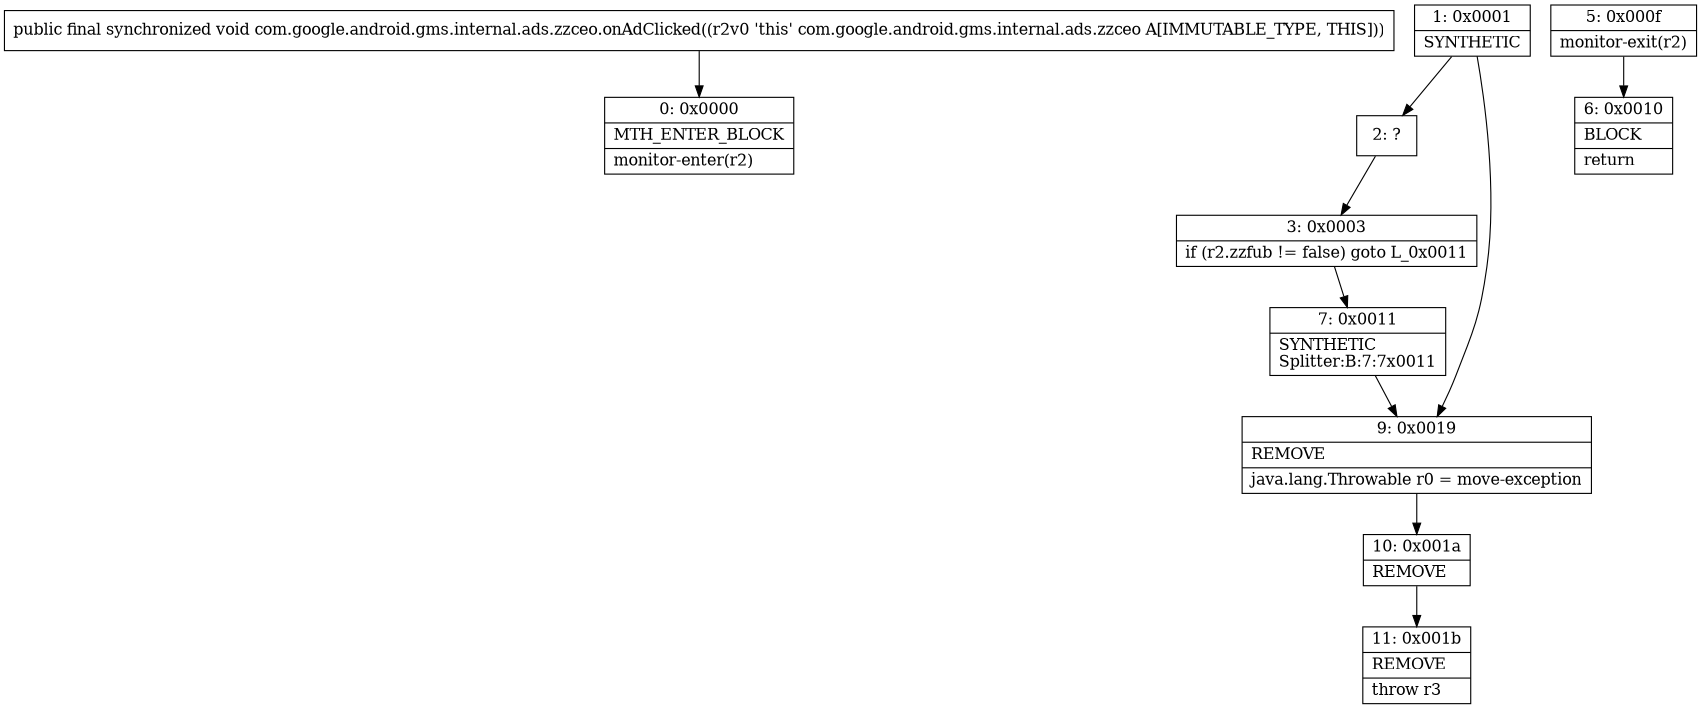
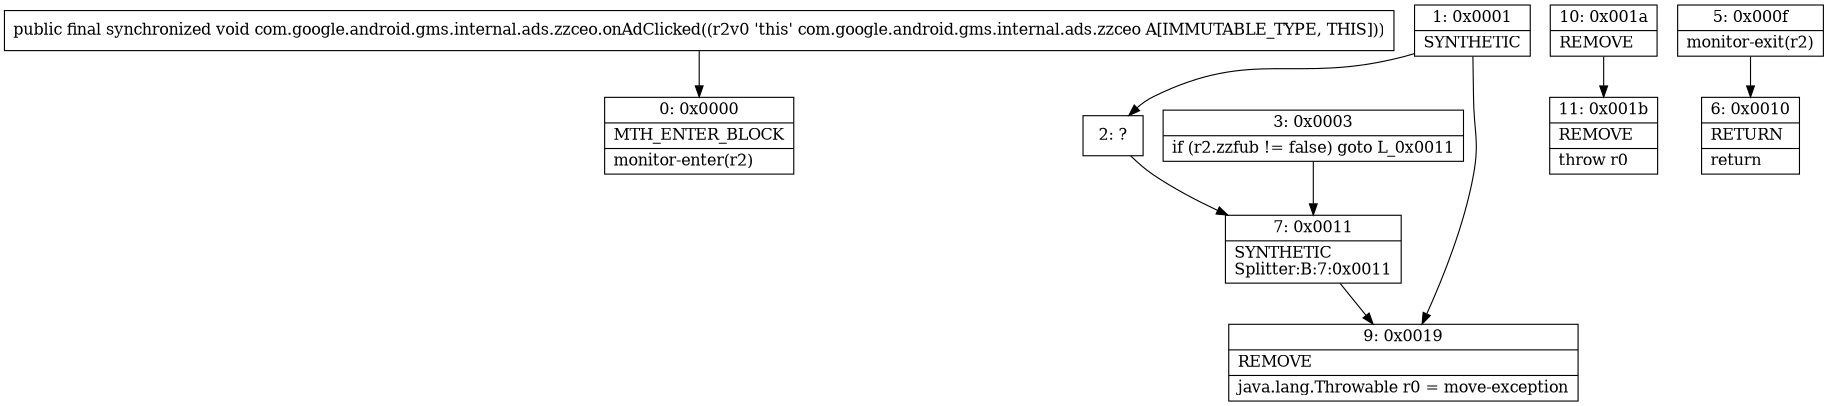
(1613, 135) -> (1747, 135)
(1361, 181) -> (1172, 186)
(1358, 362) -> (1313, 270)
(1417, 508) -> none
(1407, 690) -> (1594, 161)
